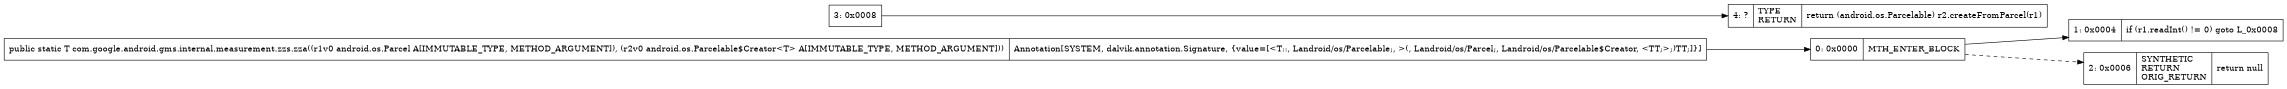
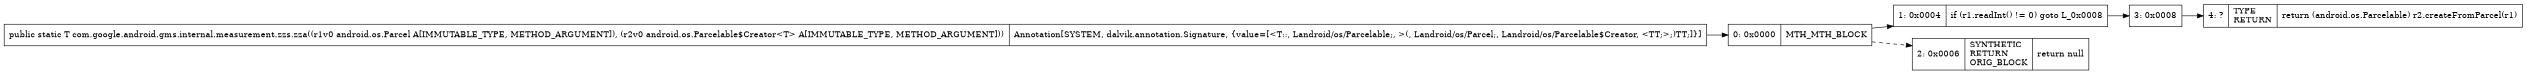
none -> (2115, 16)
(1914, 49) -> (1826, 35)
(2174, 77) -> (1999, 63)
